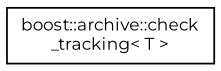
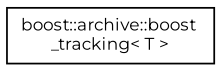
(111, 36) -> (111, 36)
